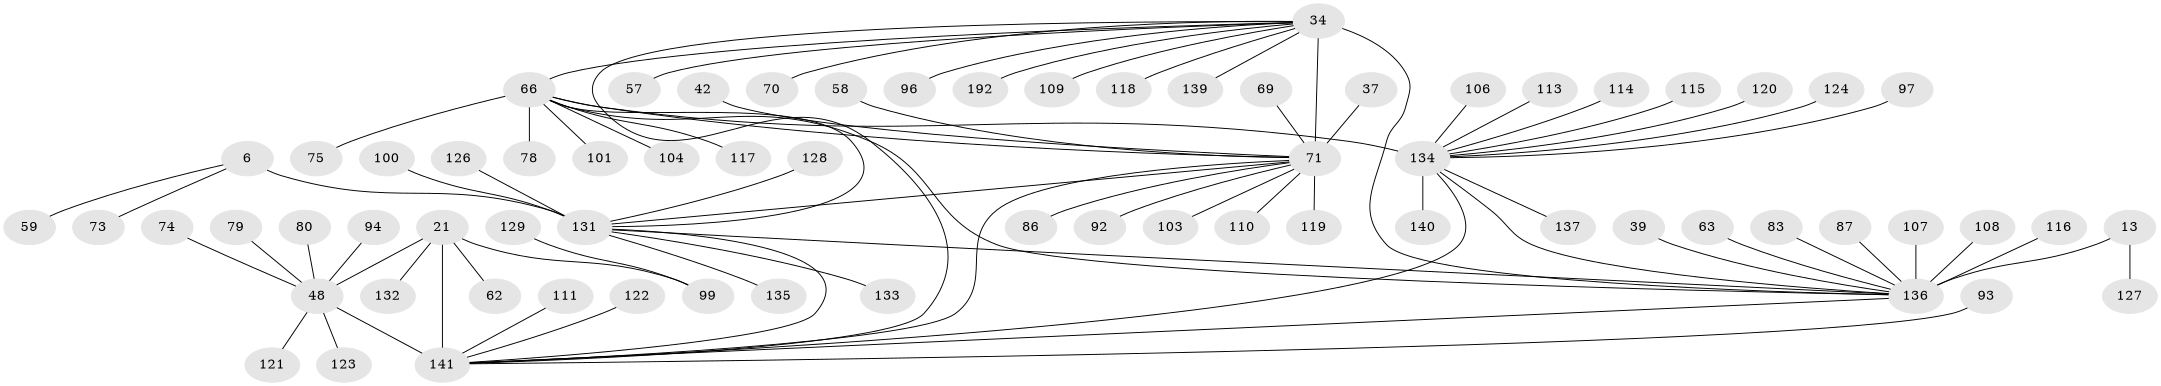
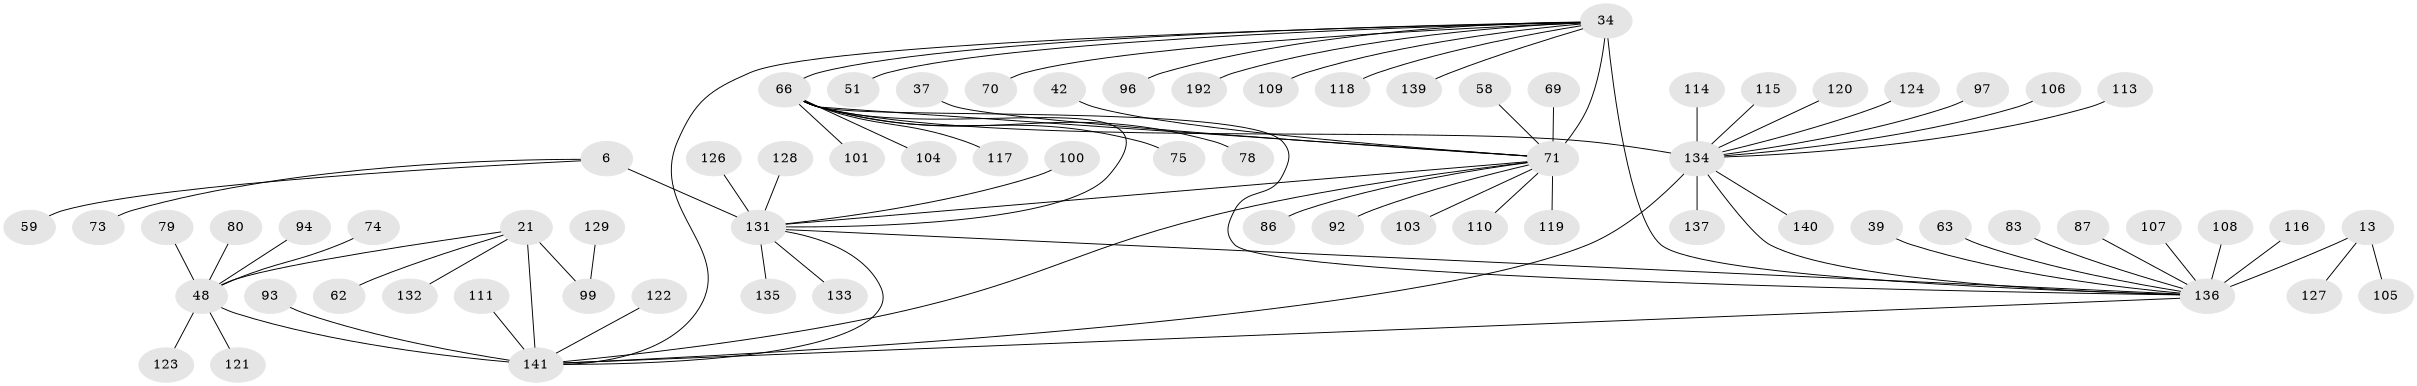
(634, 90) -> (853, 90)
none -> (2386, 296)
